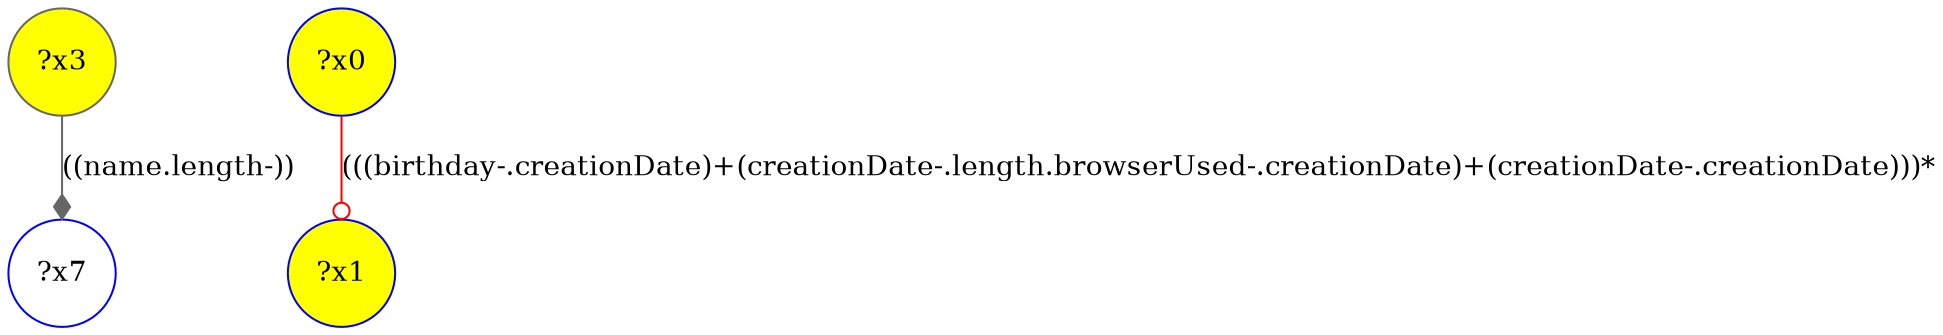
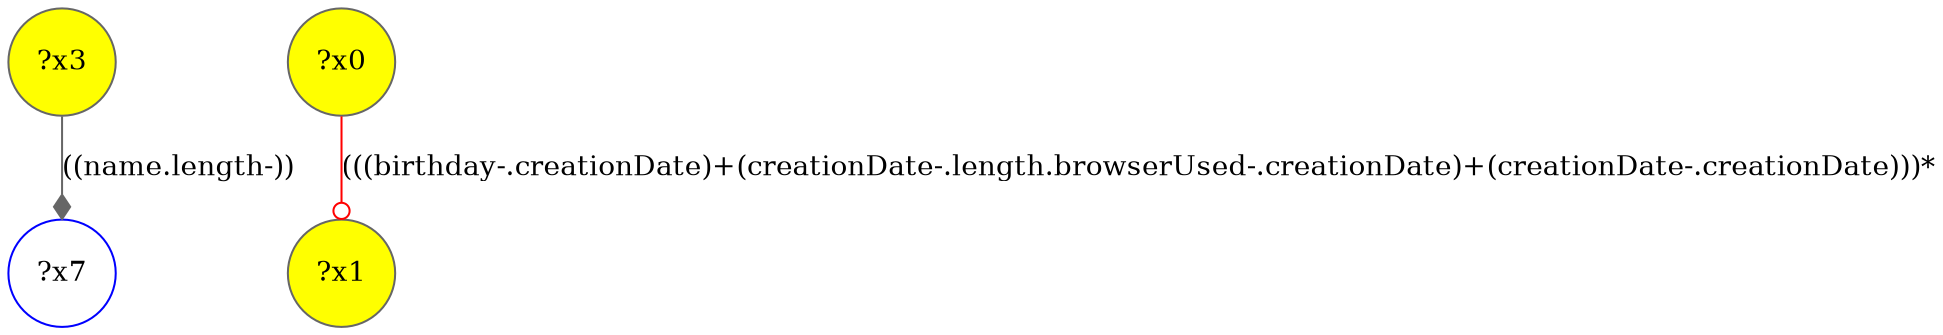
(342, 62) -> (342, 62)
(342, 273) -> (342, 273)
